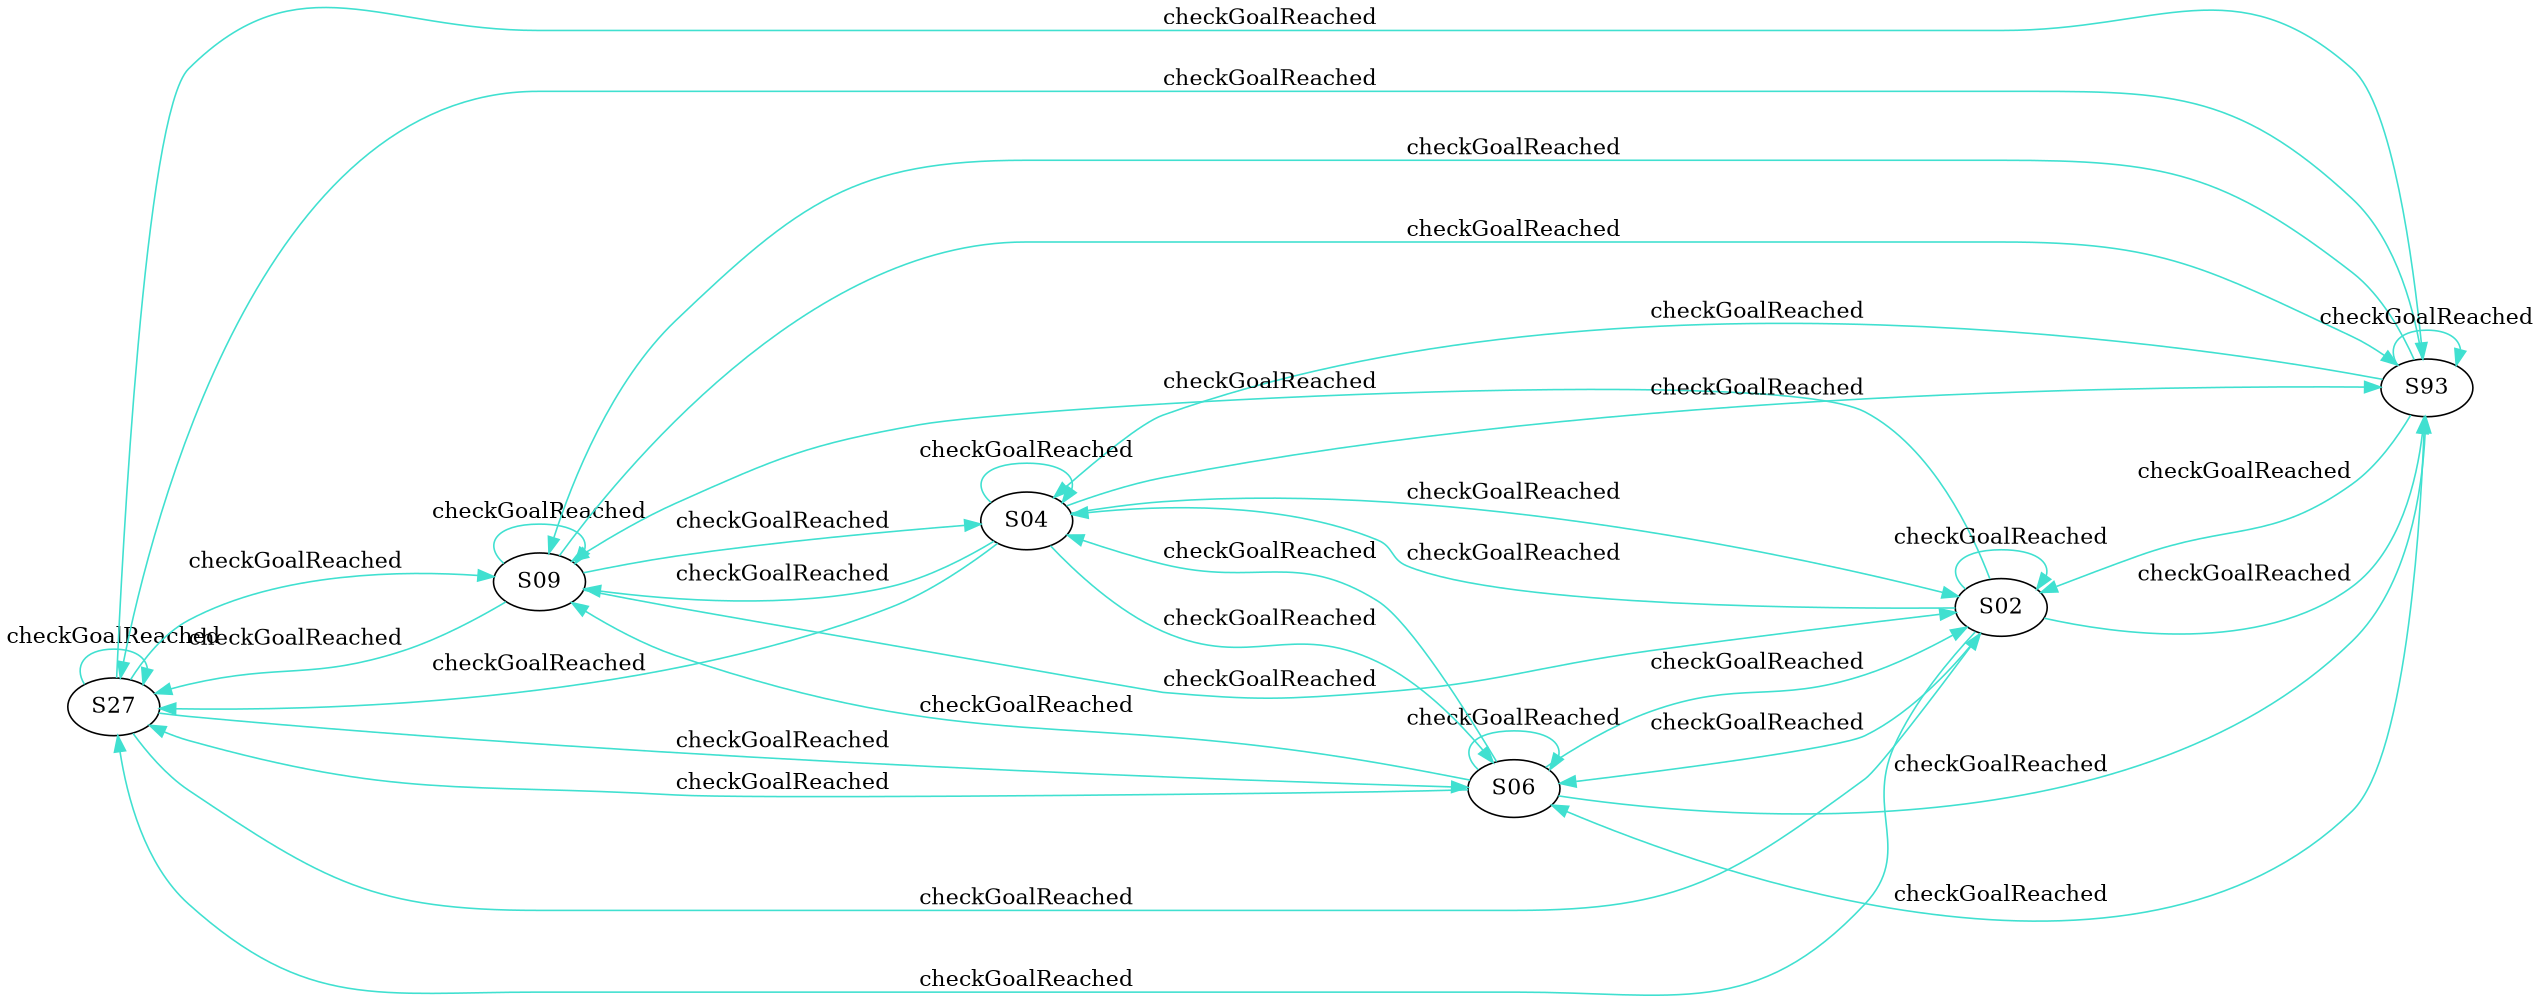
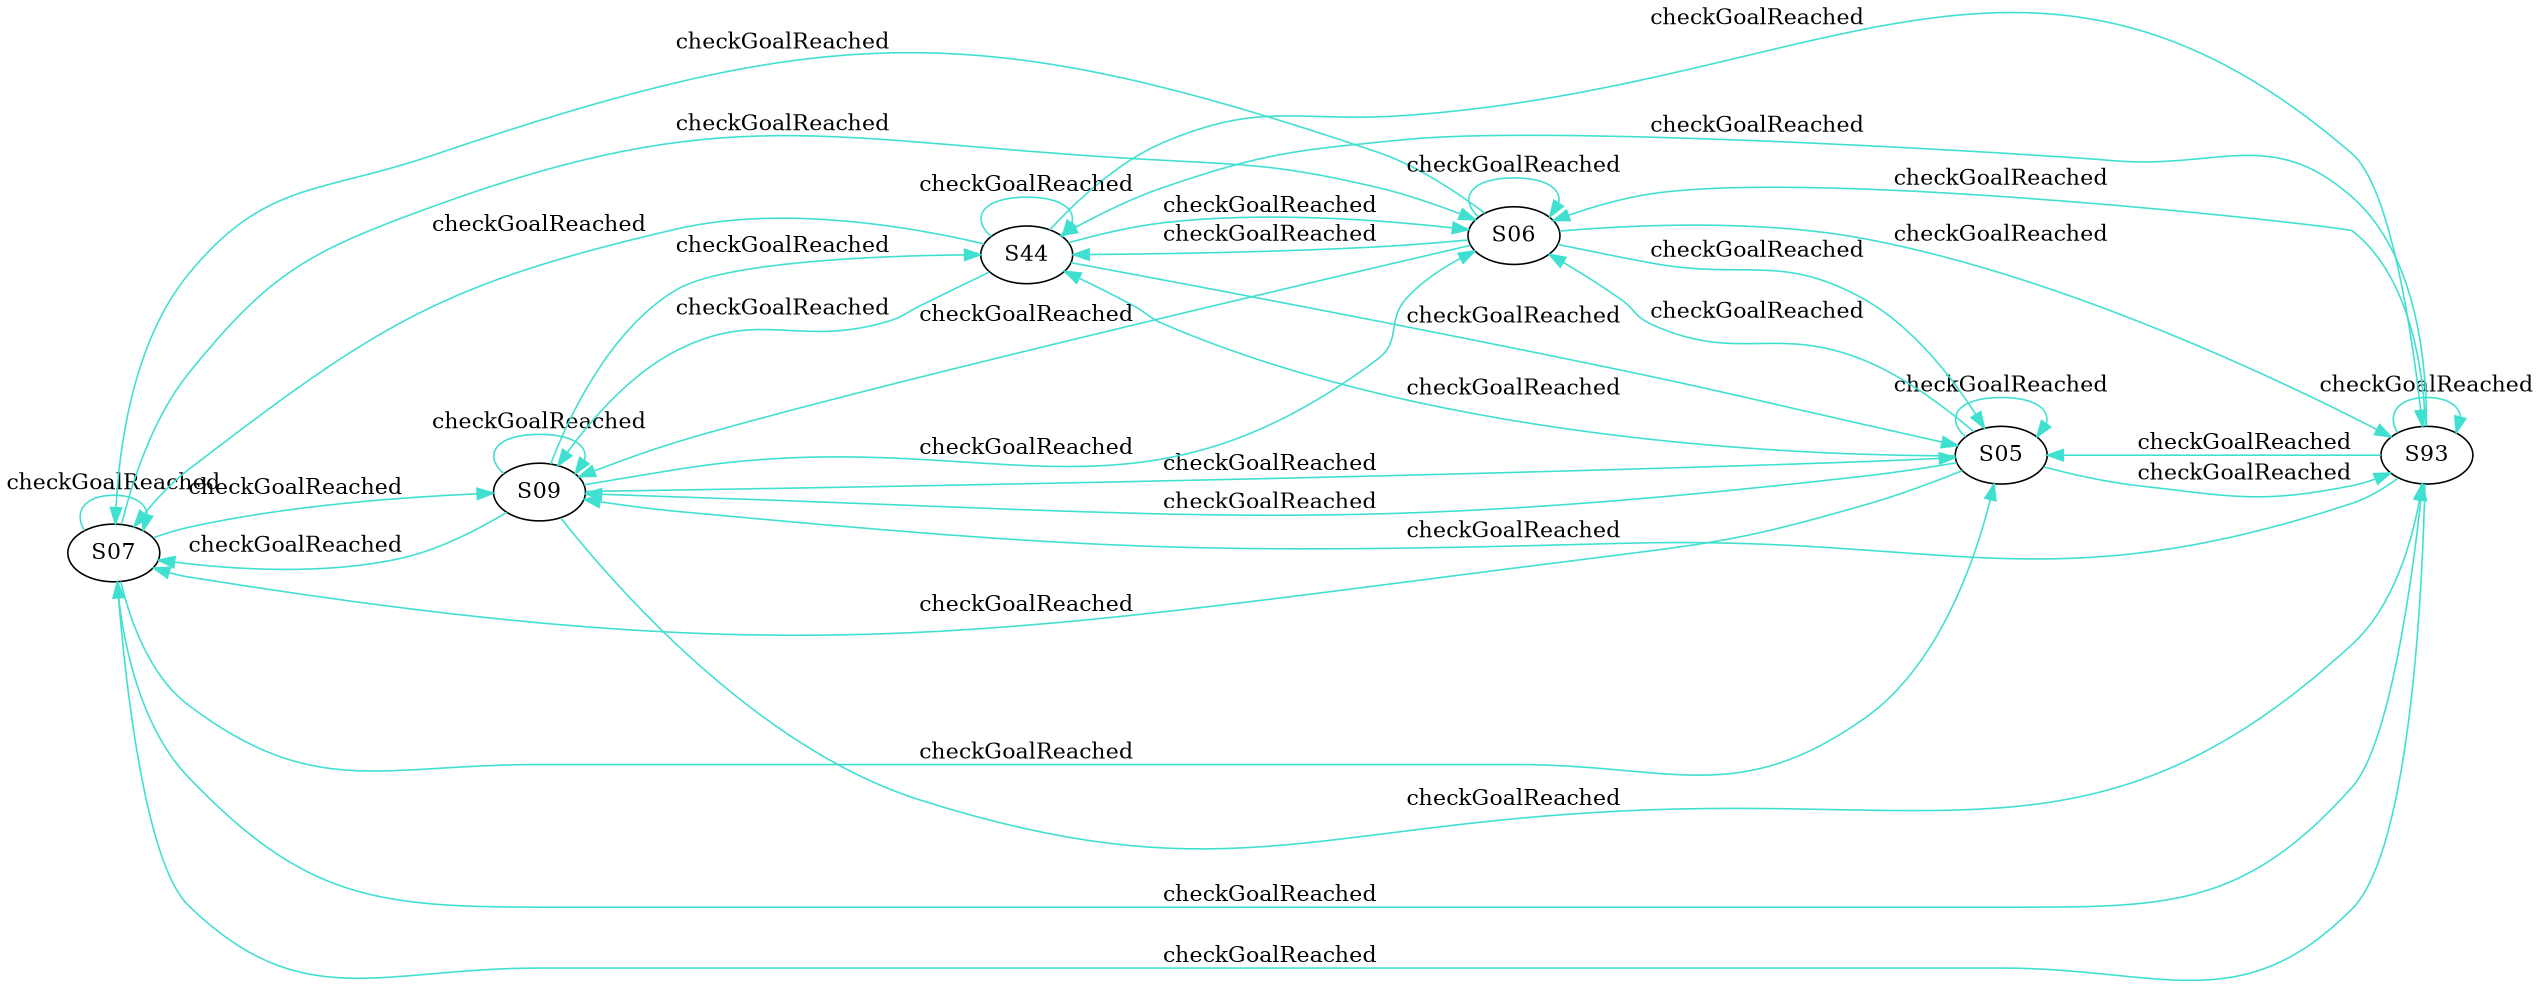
none -> (1060, 466)
(1027, 521) -> (1027, 255)
(2001, 607) -> (2001, 455)
(114, 707) -> (114, 553)
